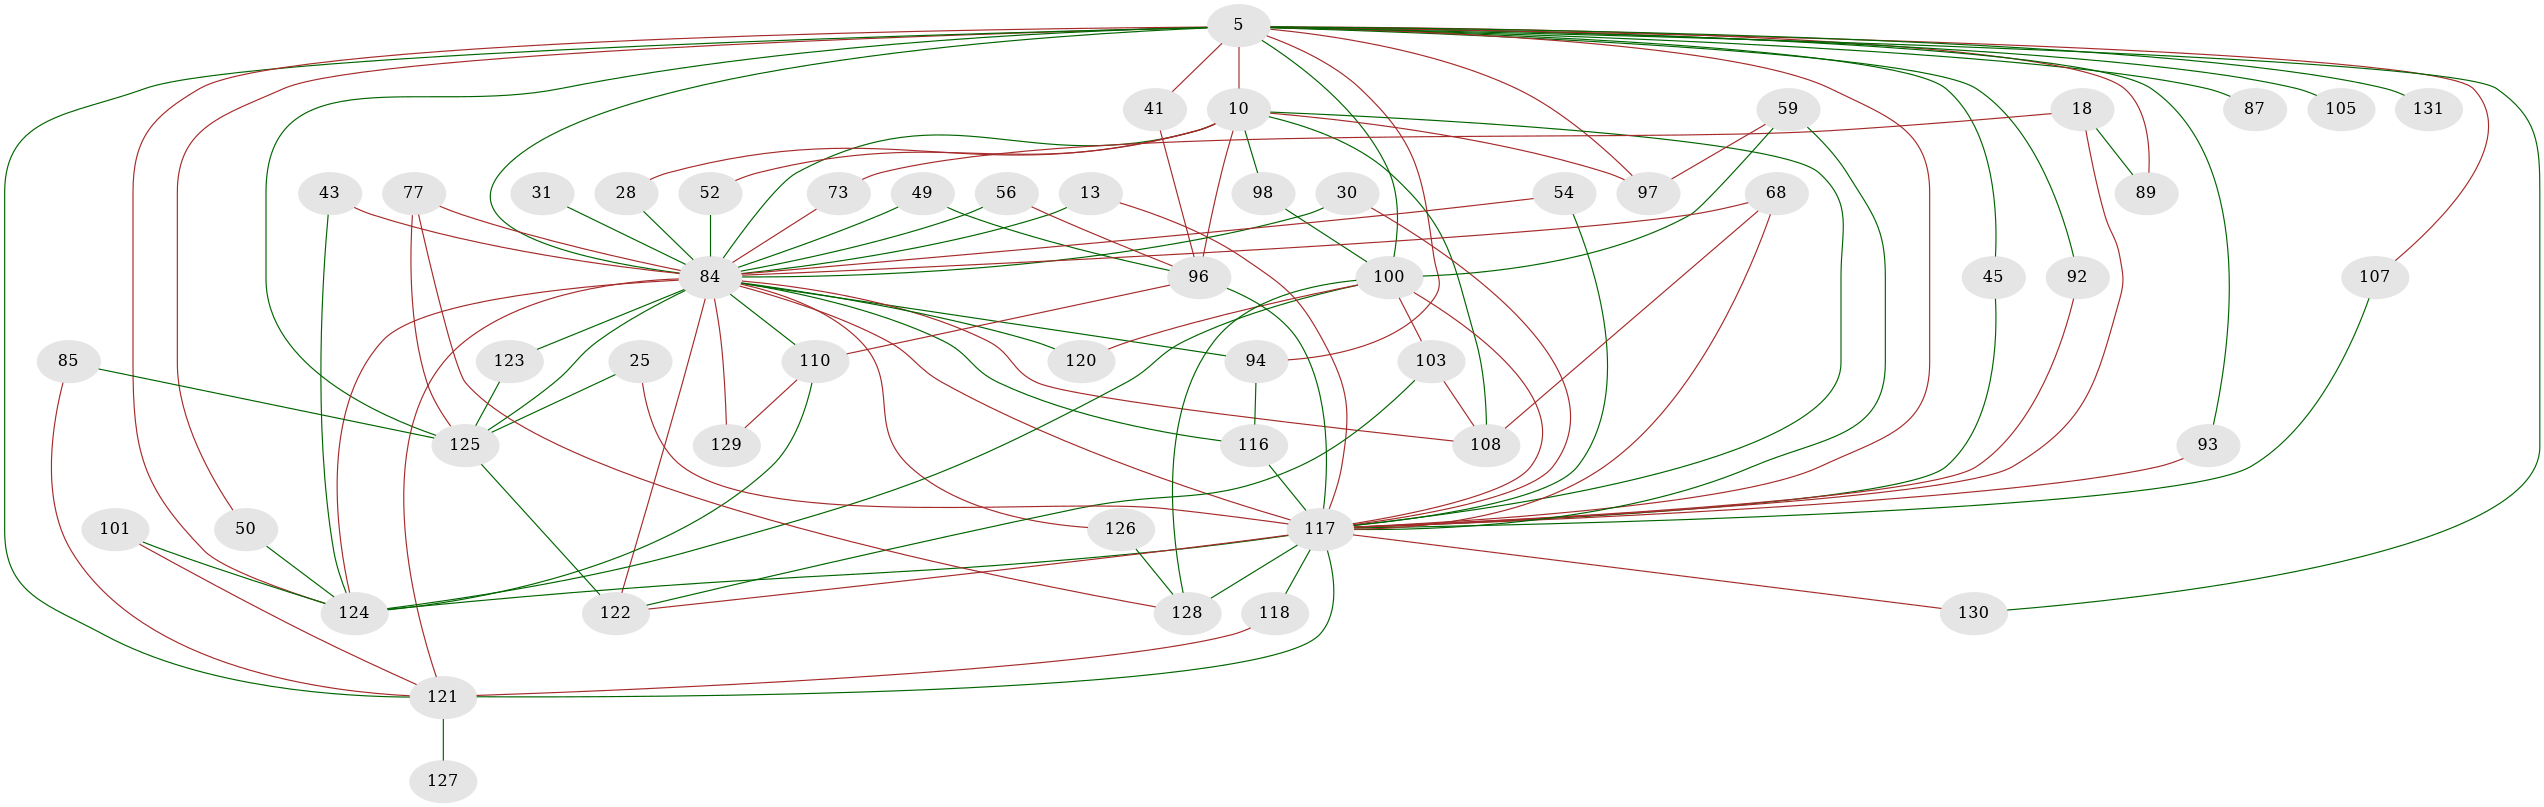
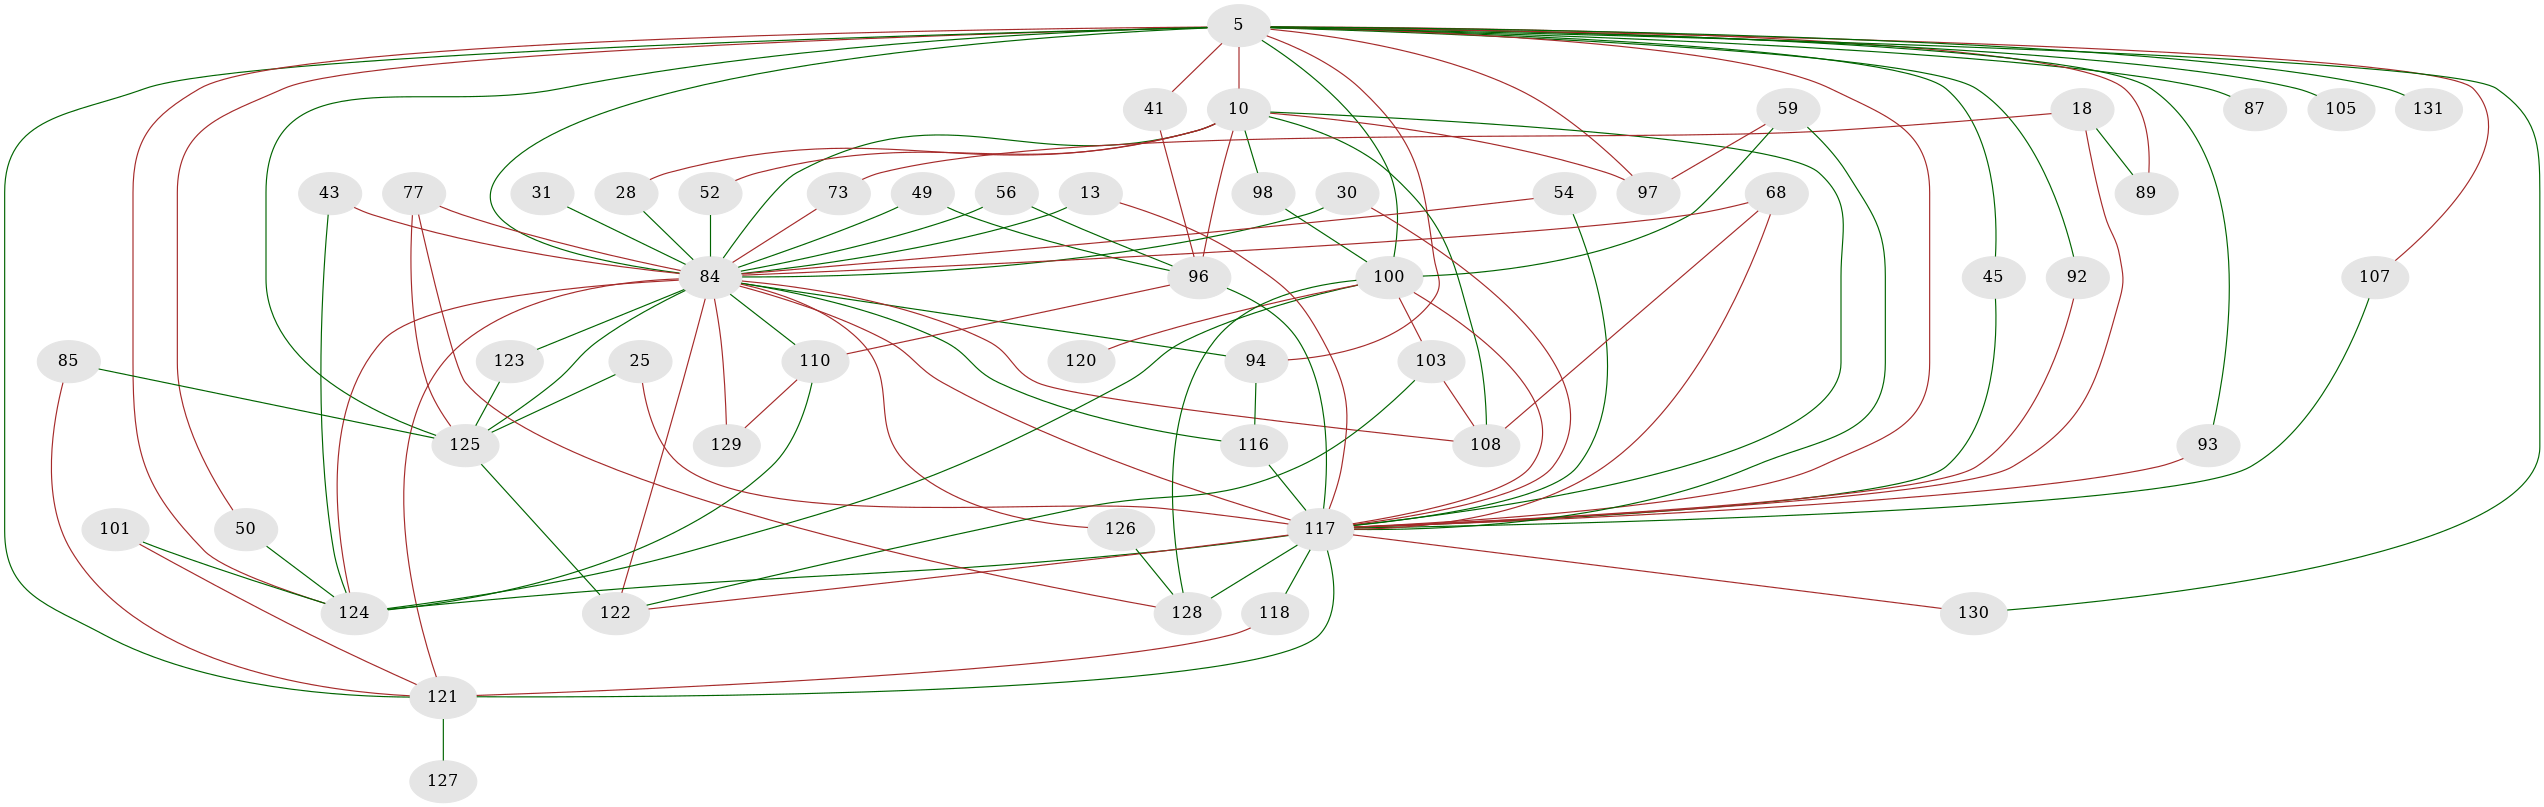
(1095, 234) -> (1095, 234)
(900, 309) -> none
